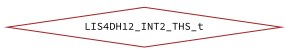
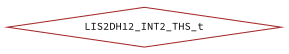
(144, 27) -> (144, 27)
